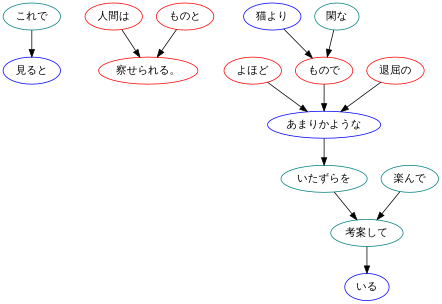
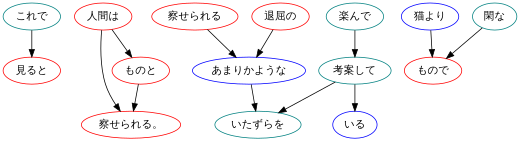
none -> (120, 40)
(32, 71) -> (32, 71)
(253, 71) -> (195, 17)
(324, 94) -> none
(343, 203) -> (310, 96)
